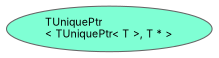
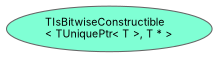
(109, 29) -> (109, 29)
